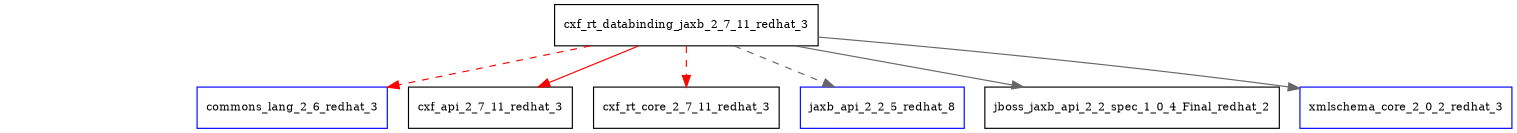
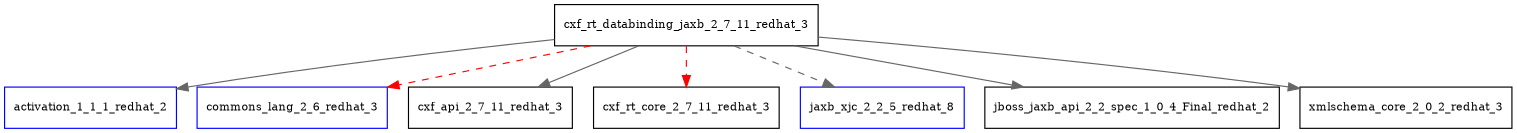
(594, 64) -> (594, 64)
none -> (91, 108)
(882, 108) -> (882, 108)
(1406, 108) -> (1406, 108)
